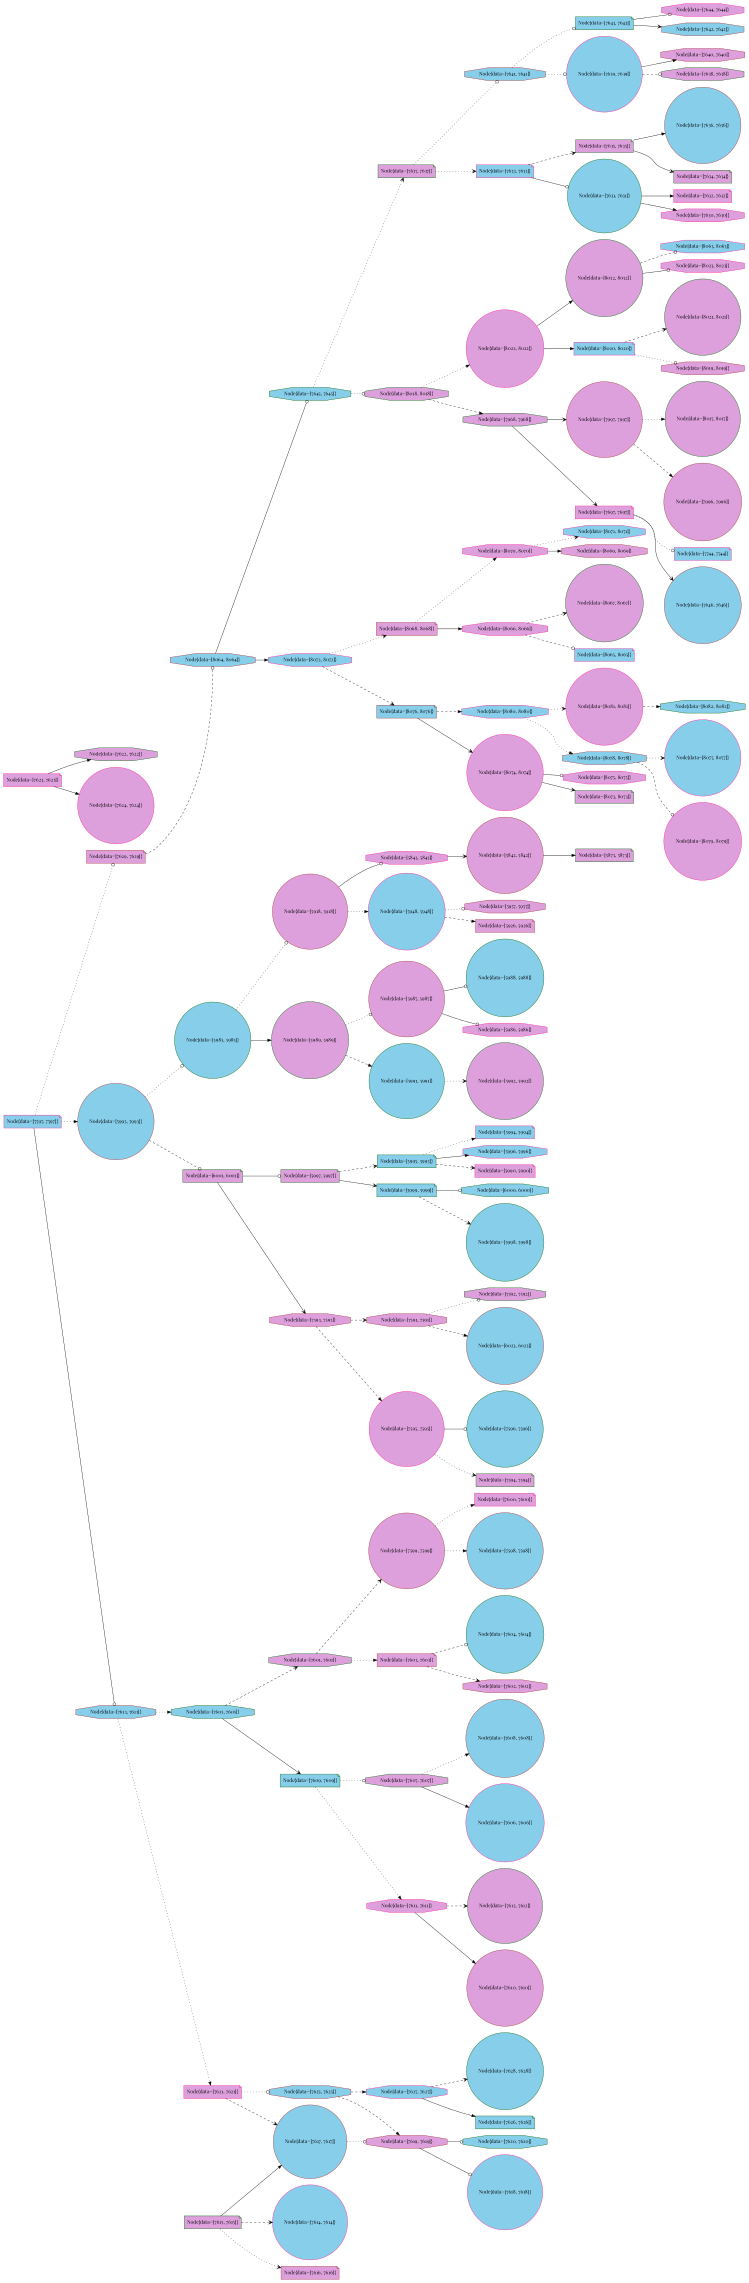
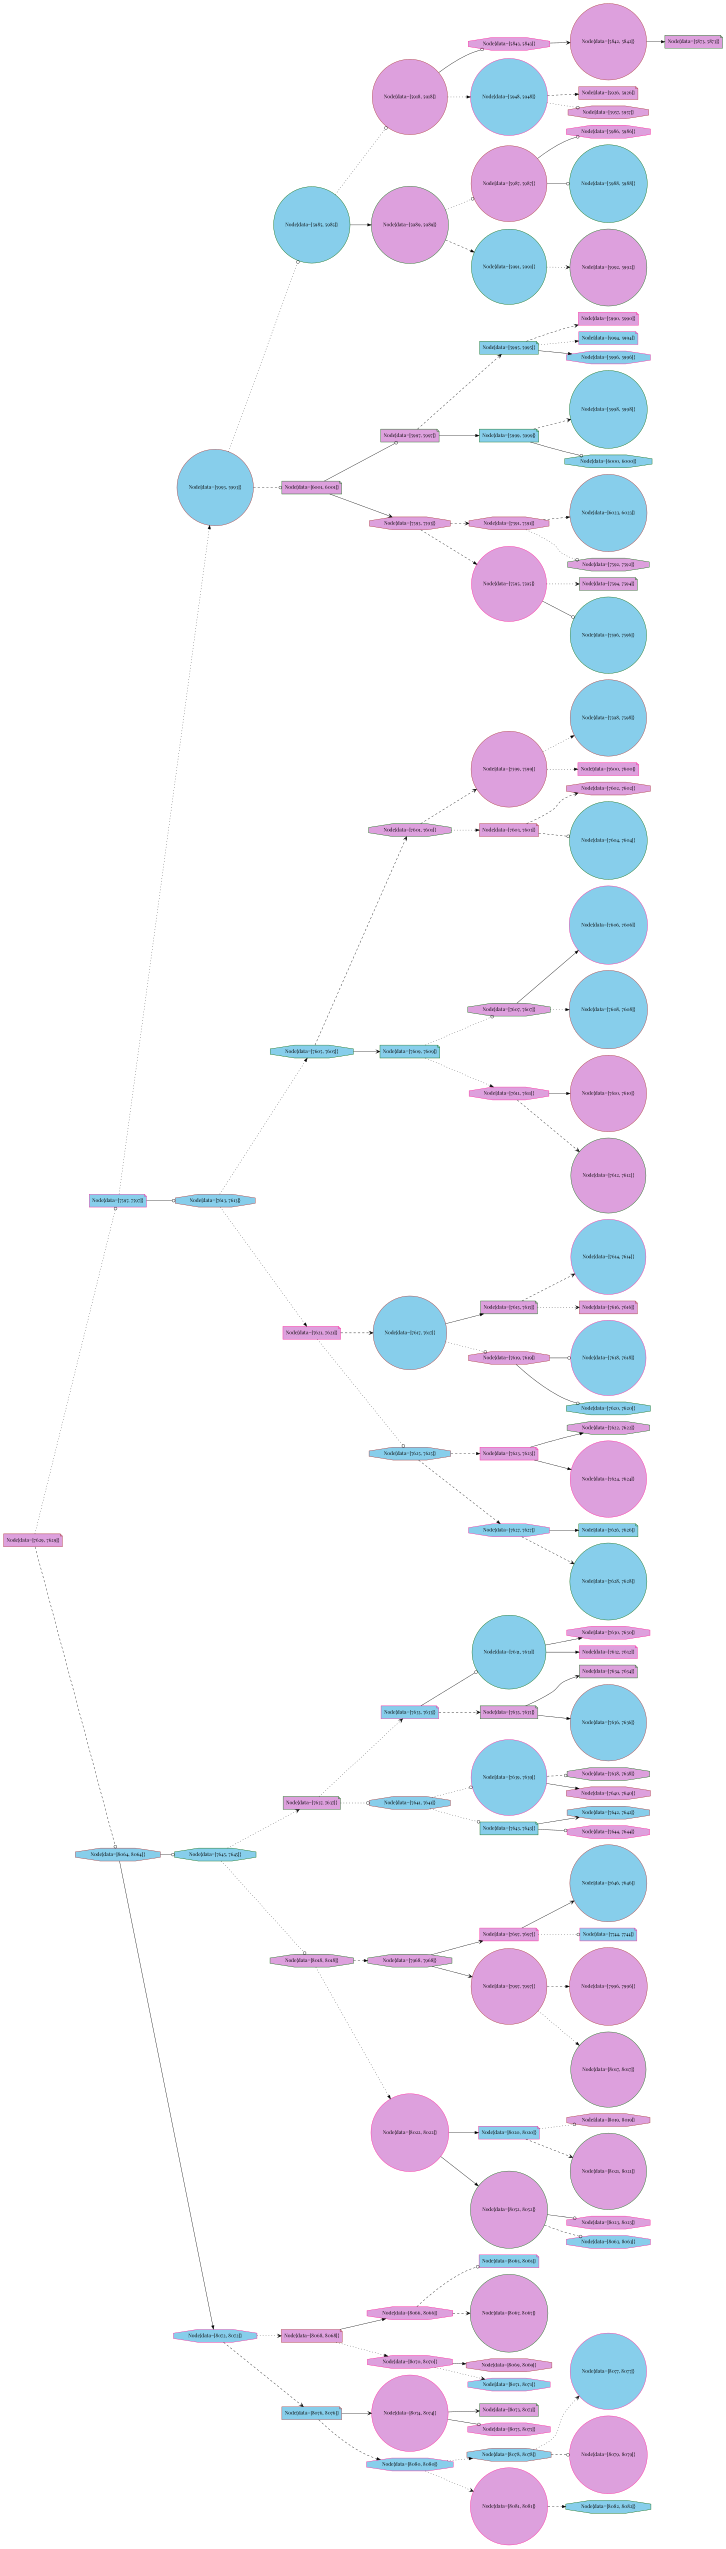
(74, 991) -> (75, 1372)
(356, 1183) -> (457, 436)
(369, 2111) -> (464, 1454)
(250, 2192) -> (463, 1319)
